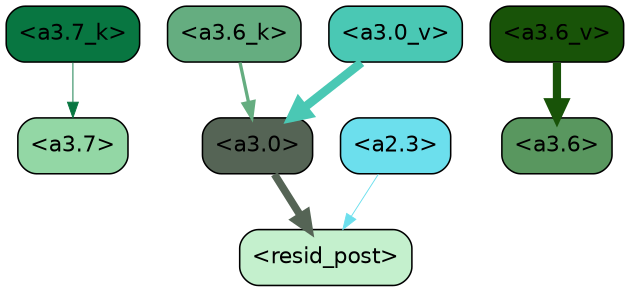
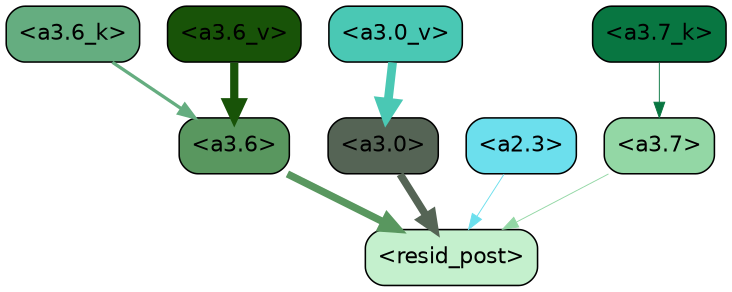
(244, 82) -> (147, 85)
none -> (336, 198)
none -> (563, 198)
